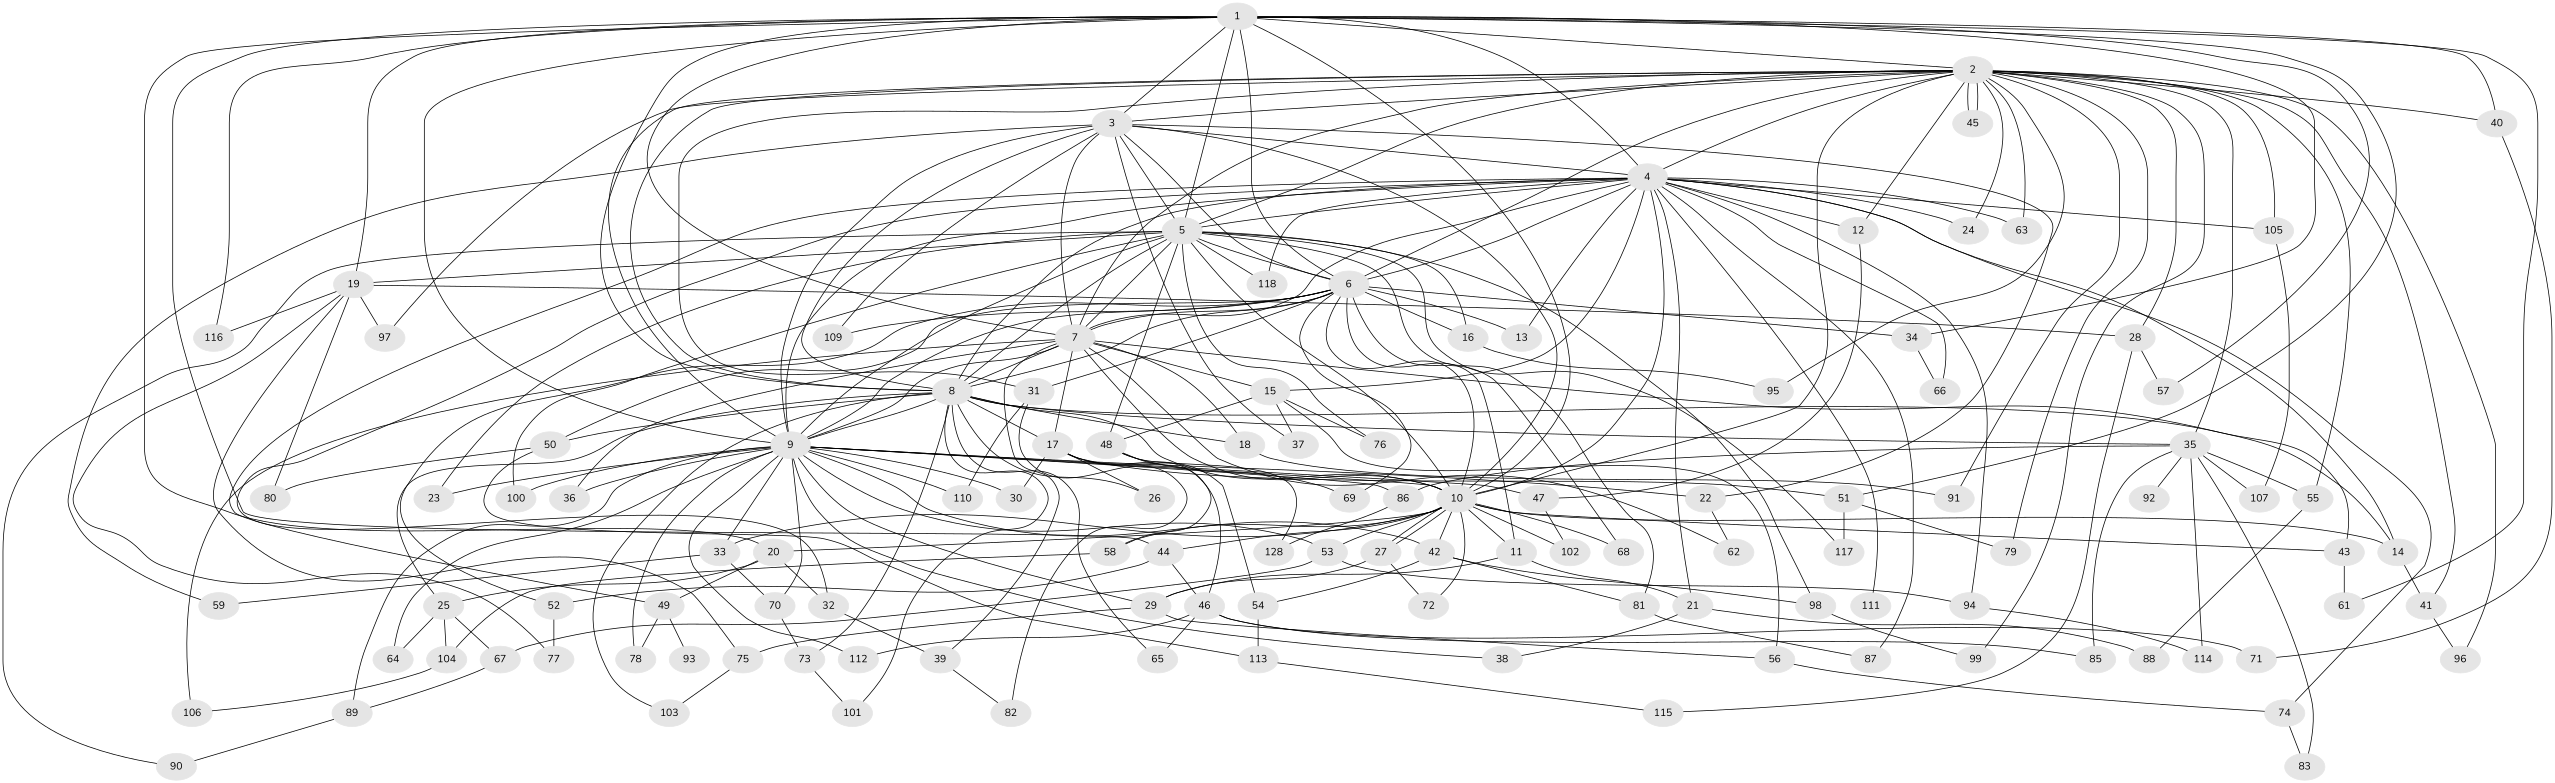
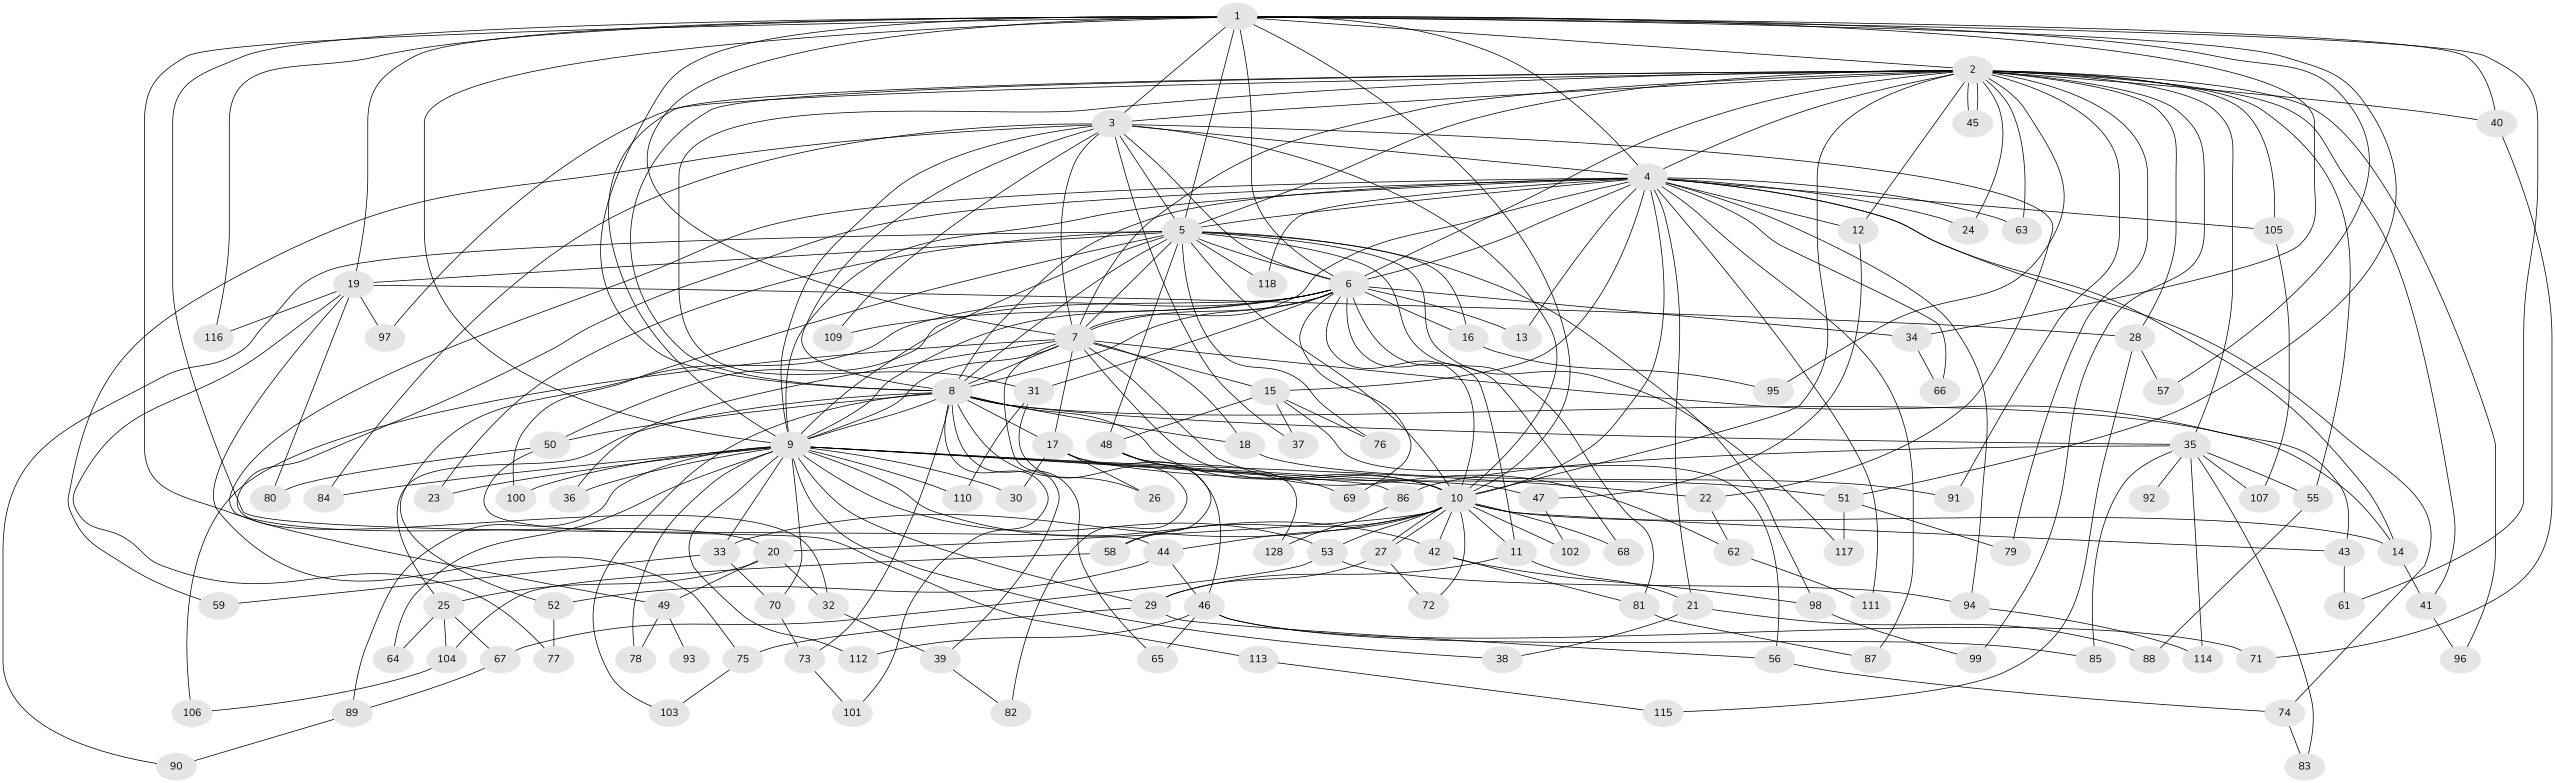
none -> (324, 499)
none -> (1809, 579)
(1258, 606) -> none
